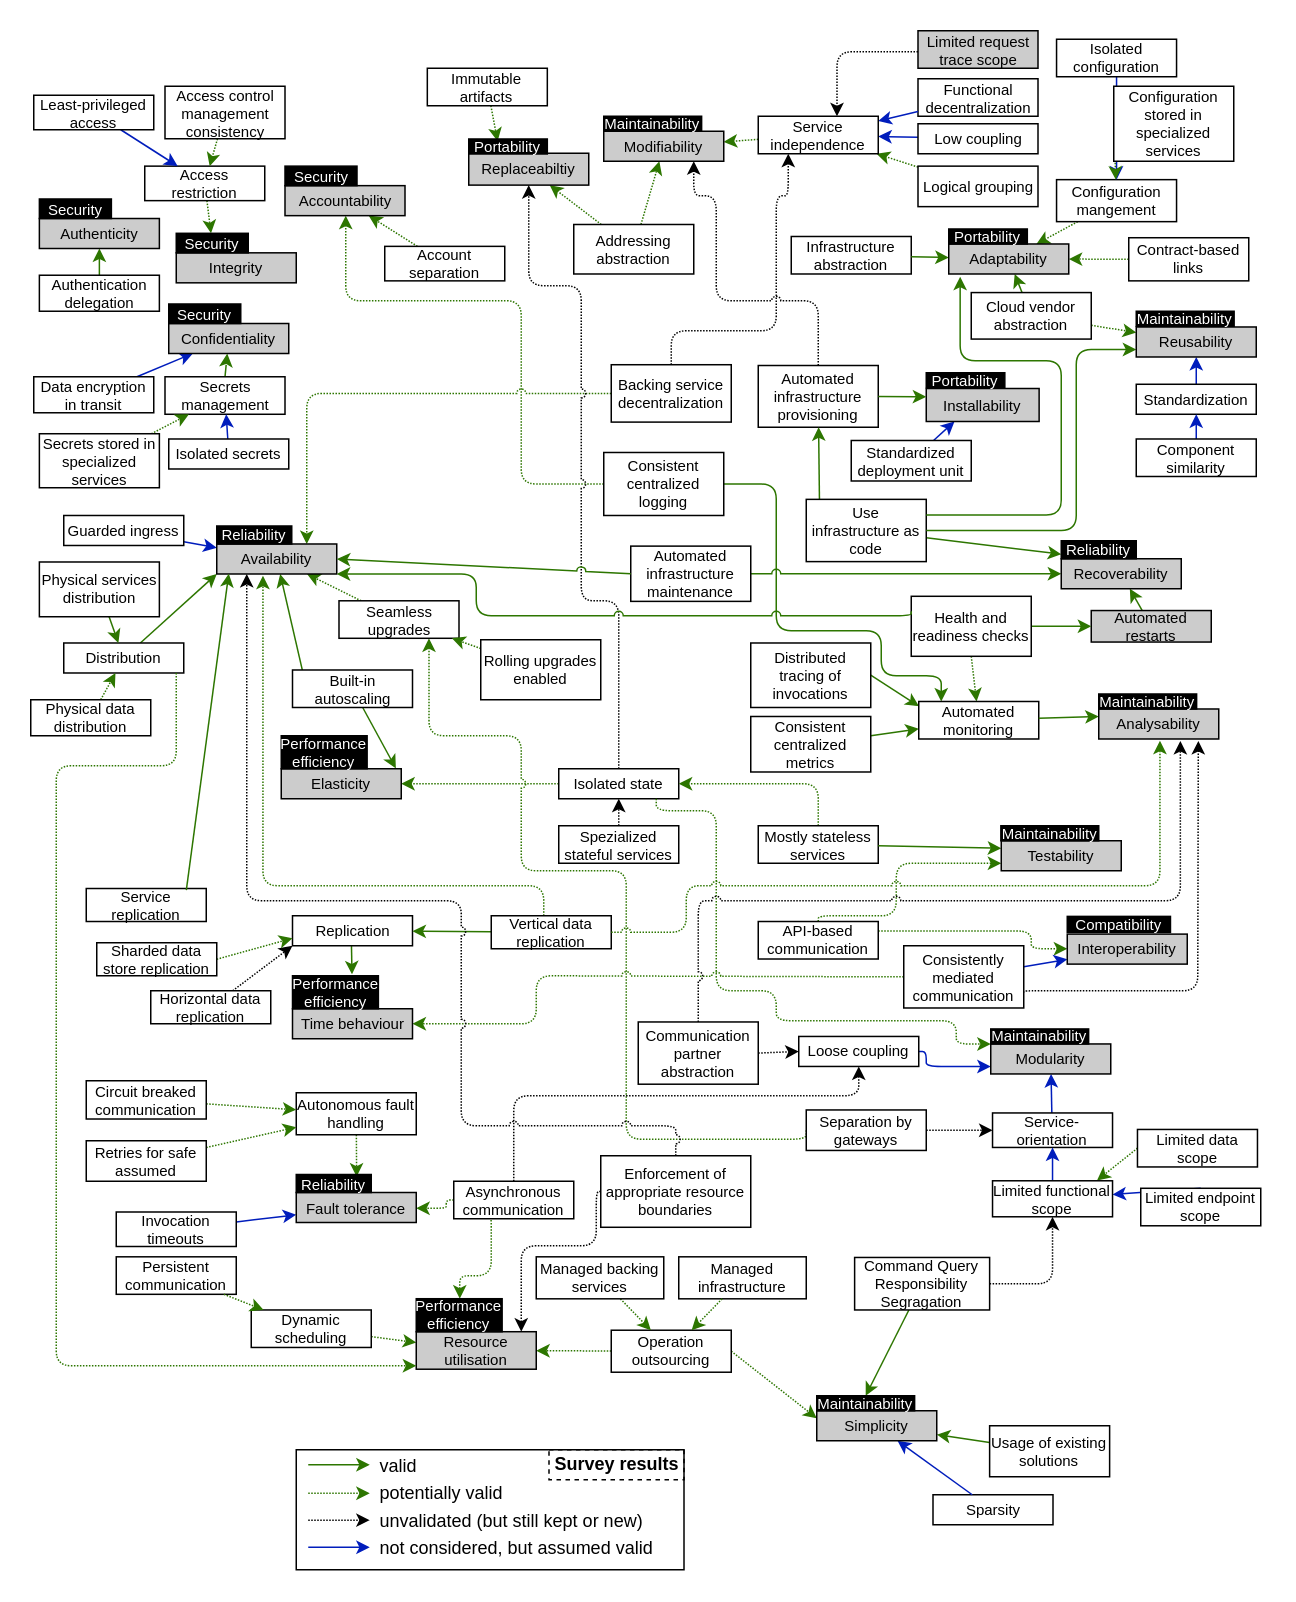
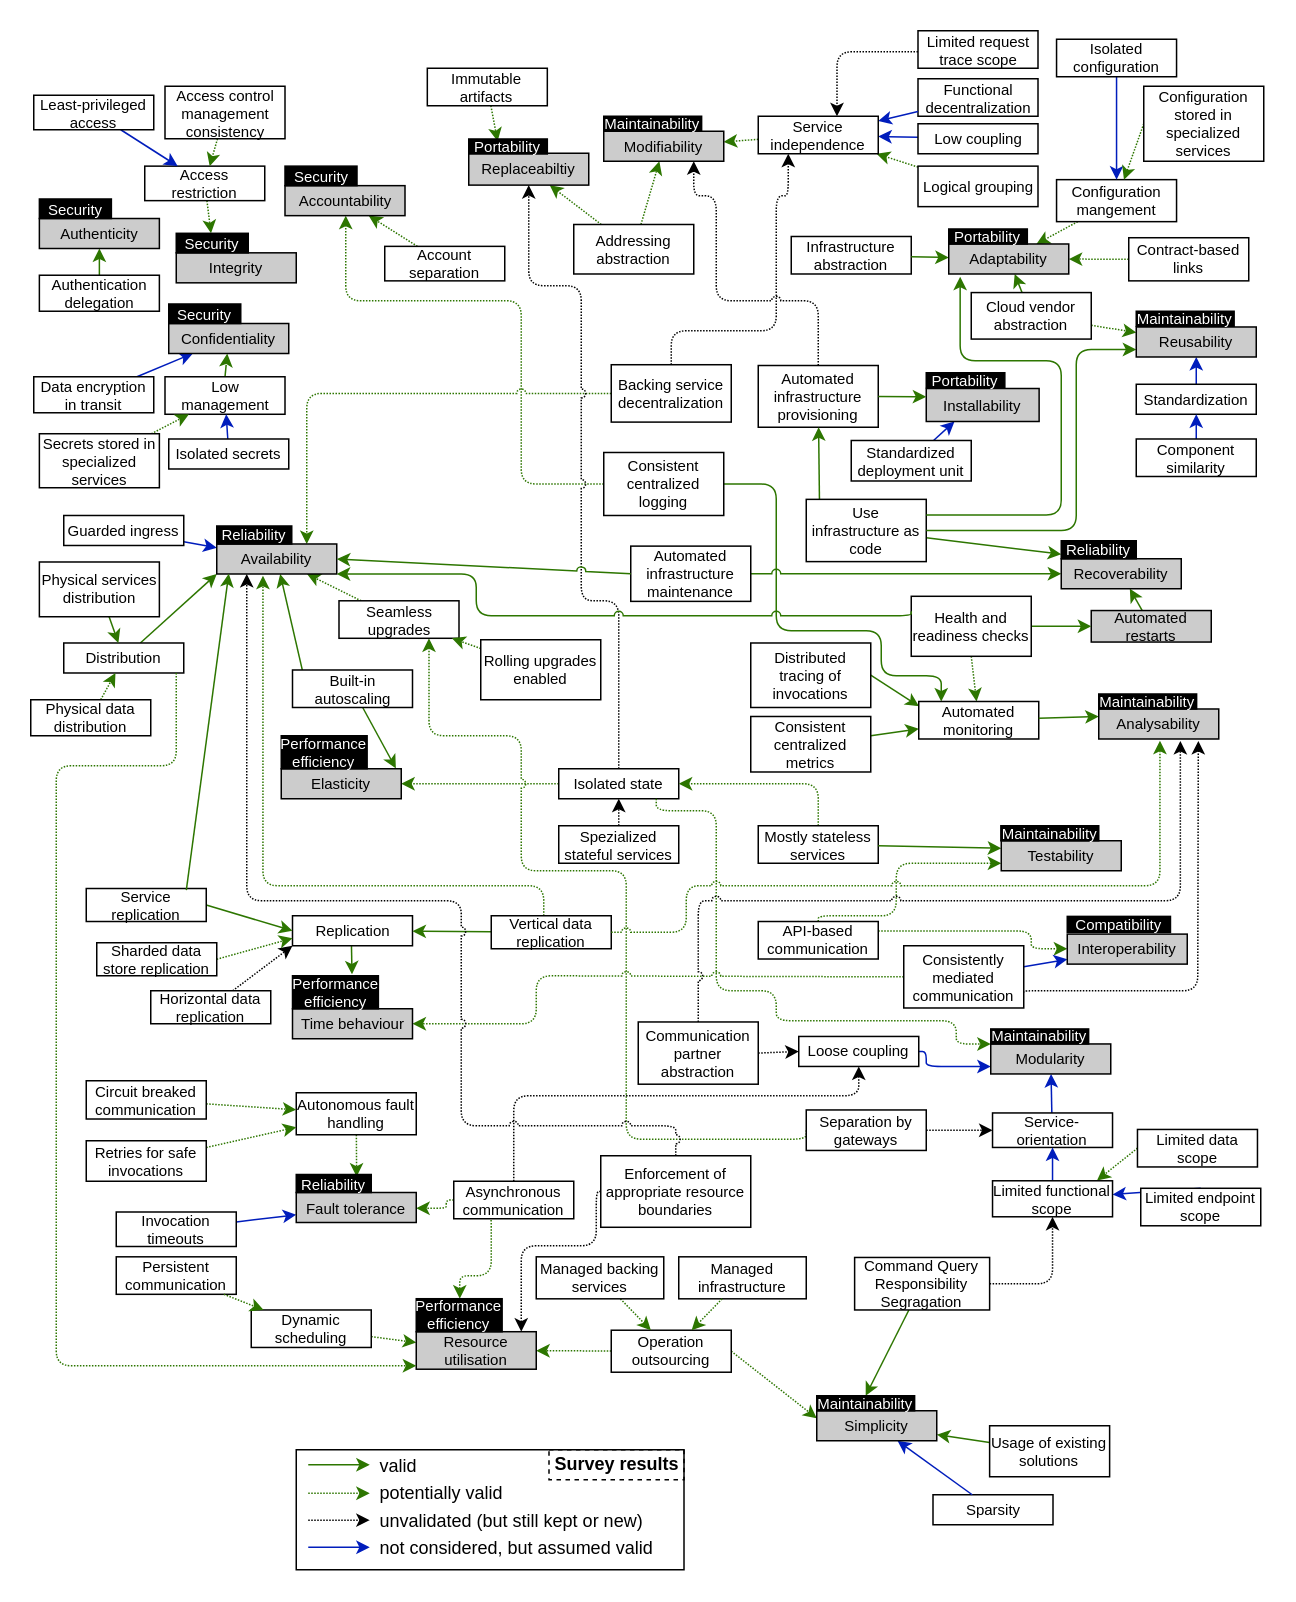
(978, 50) -> (978, 50)
(1174, 124) -> (1204, 124)
(226, 395) -> (226, 395)
none -> (245, 917)
(146, 1162) -> (146, 1162)
